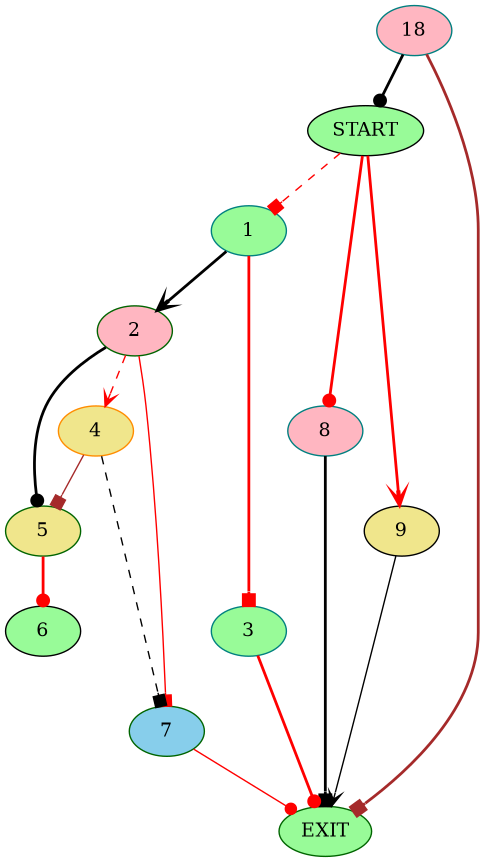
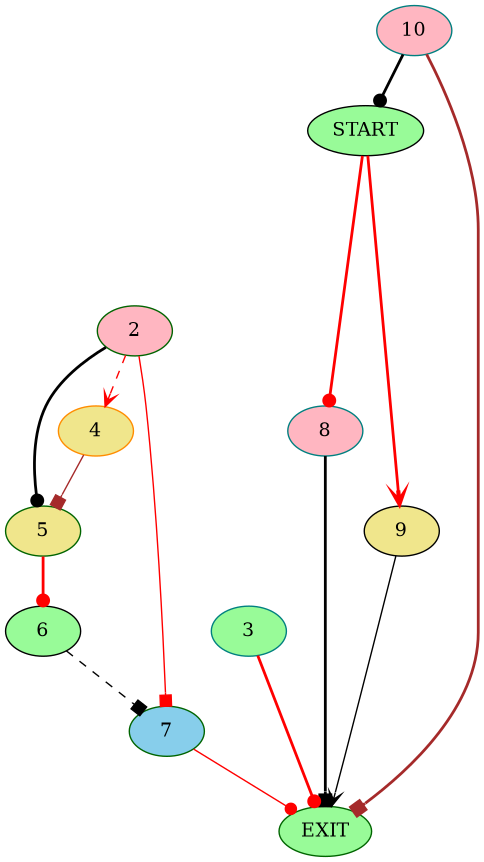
(414, 31) -> (414, 31)
(249, 231) -> none
(130, 574) -> (99, 677)
